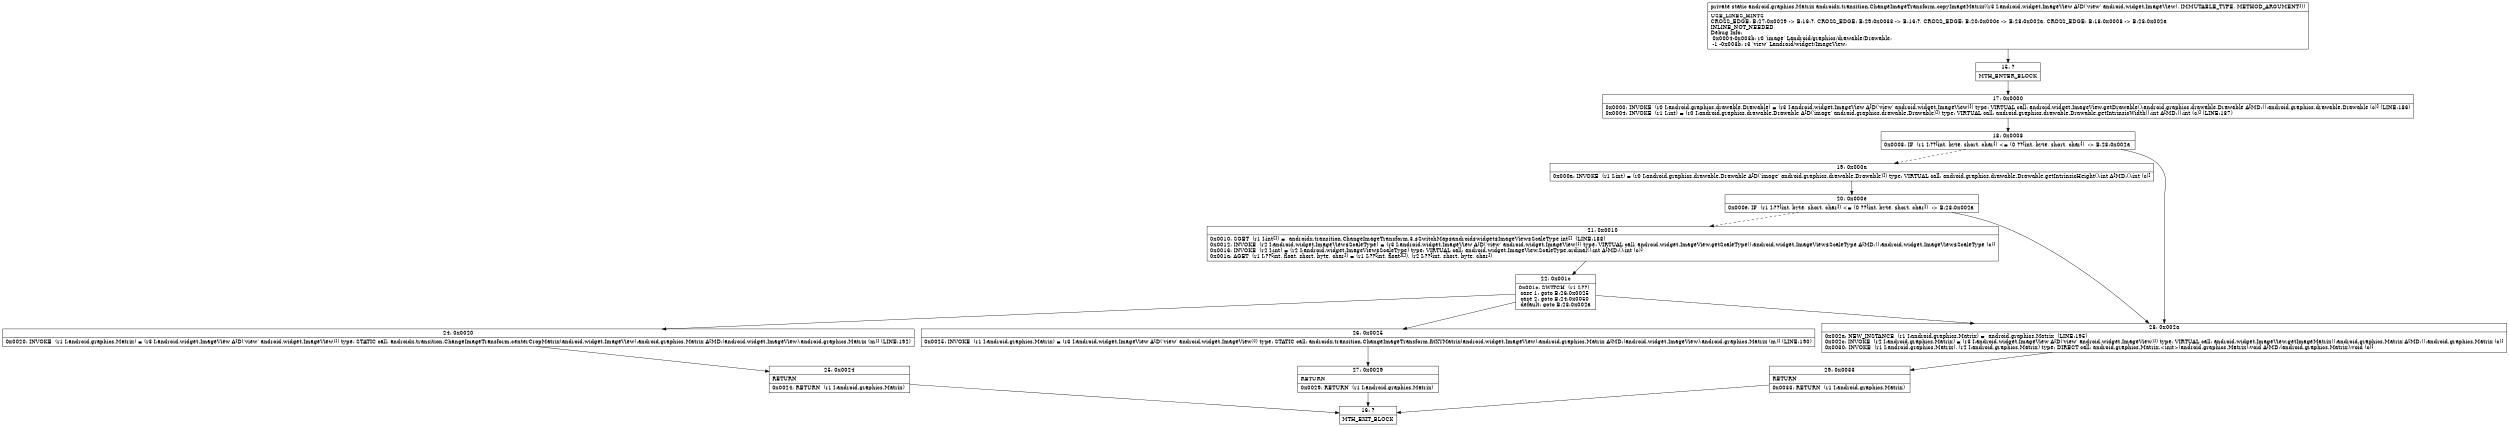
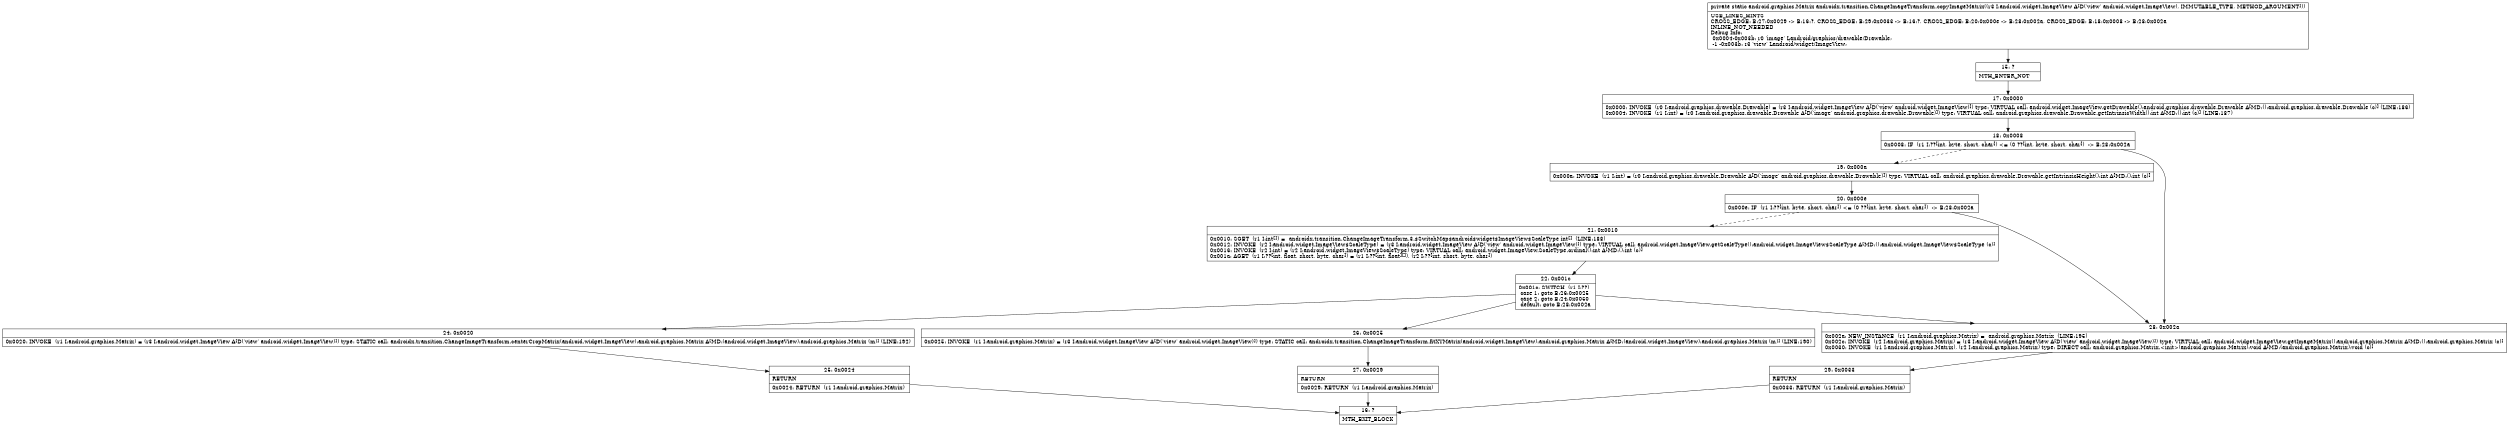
(2008, 76) -> (2004, 76)
